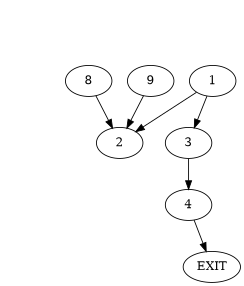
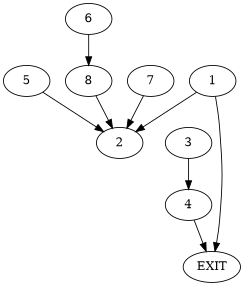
none -> (89, 19)
none -> (27, 81)
(151, 81) -> (151, 81)
(202, 108) -> (222, 170)
